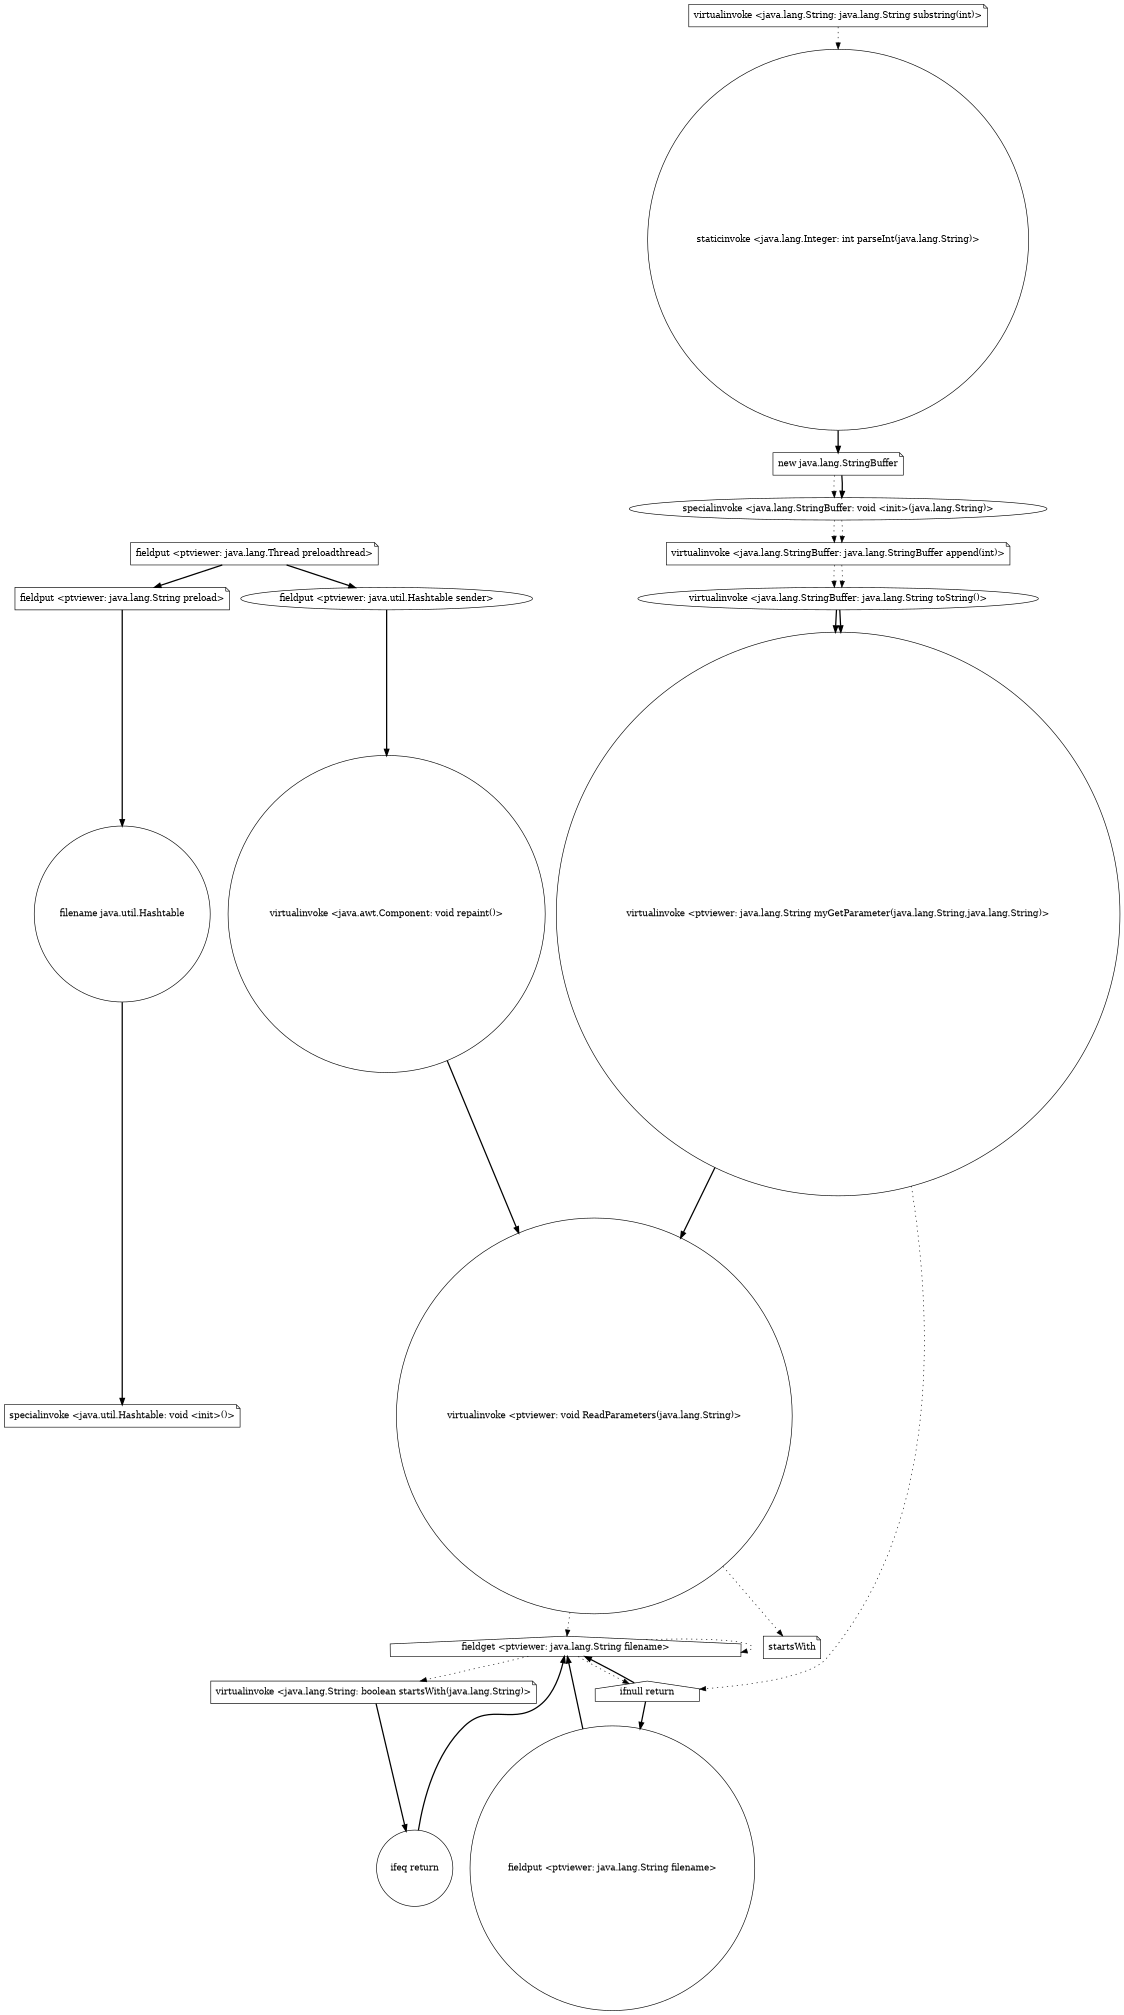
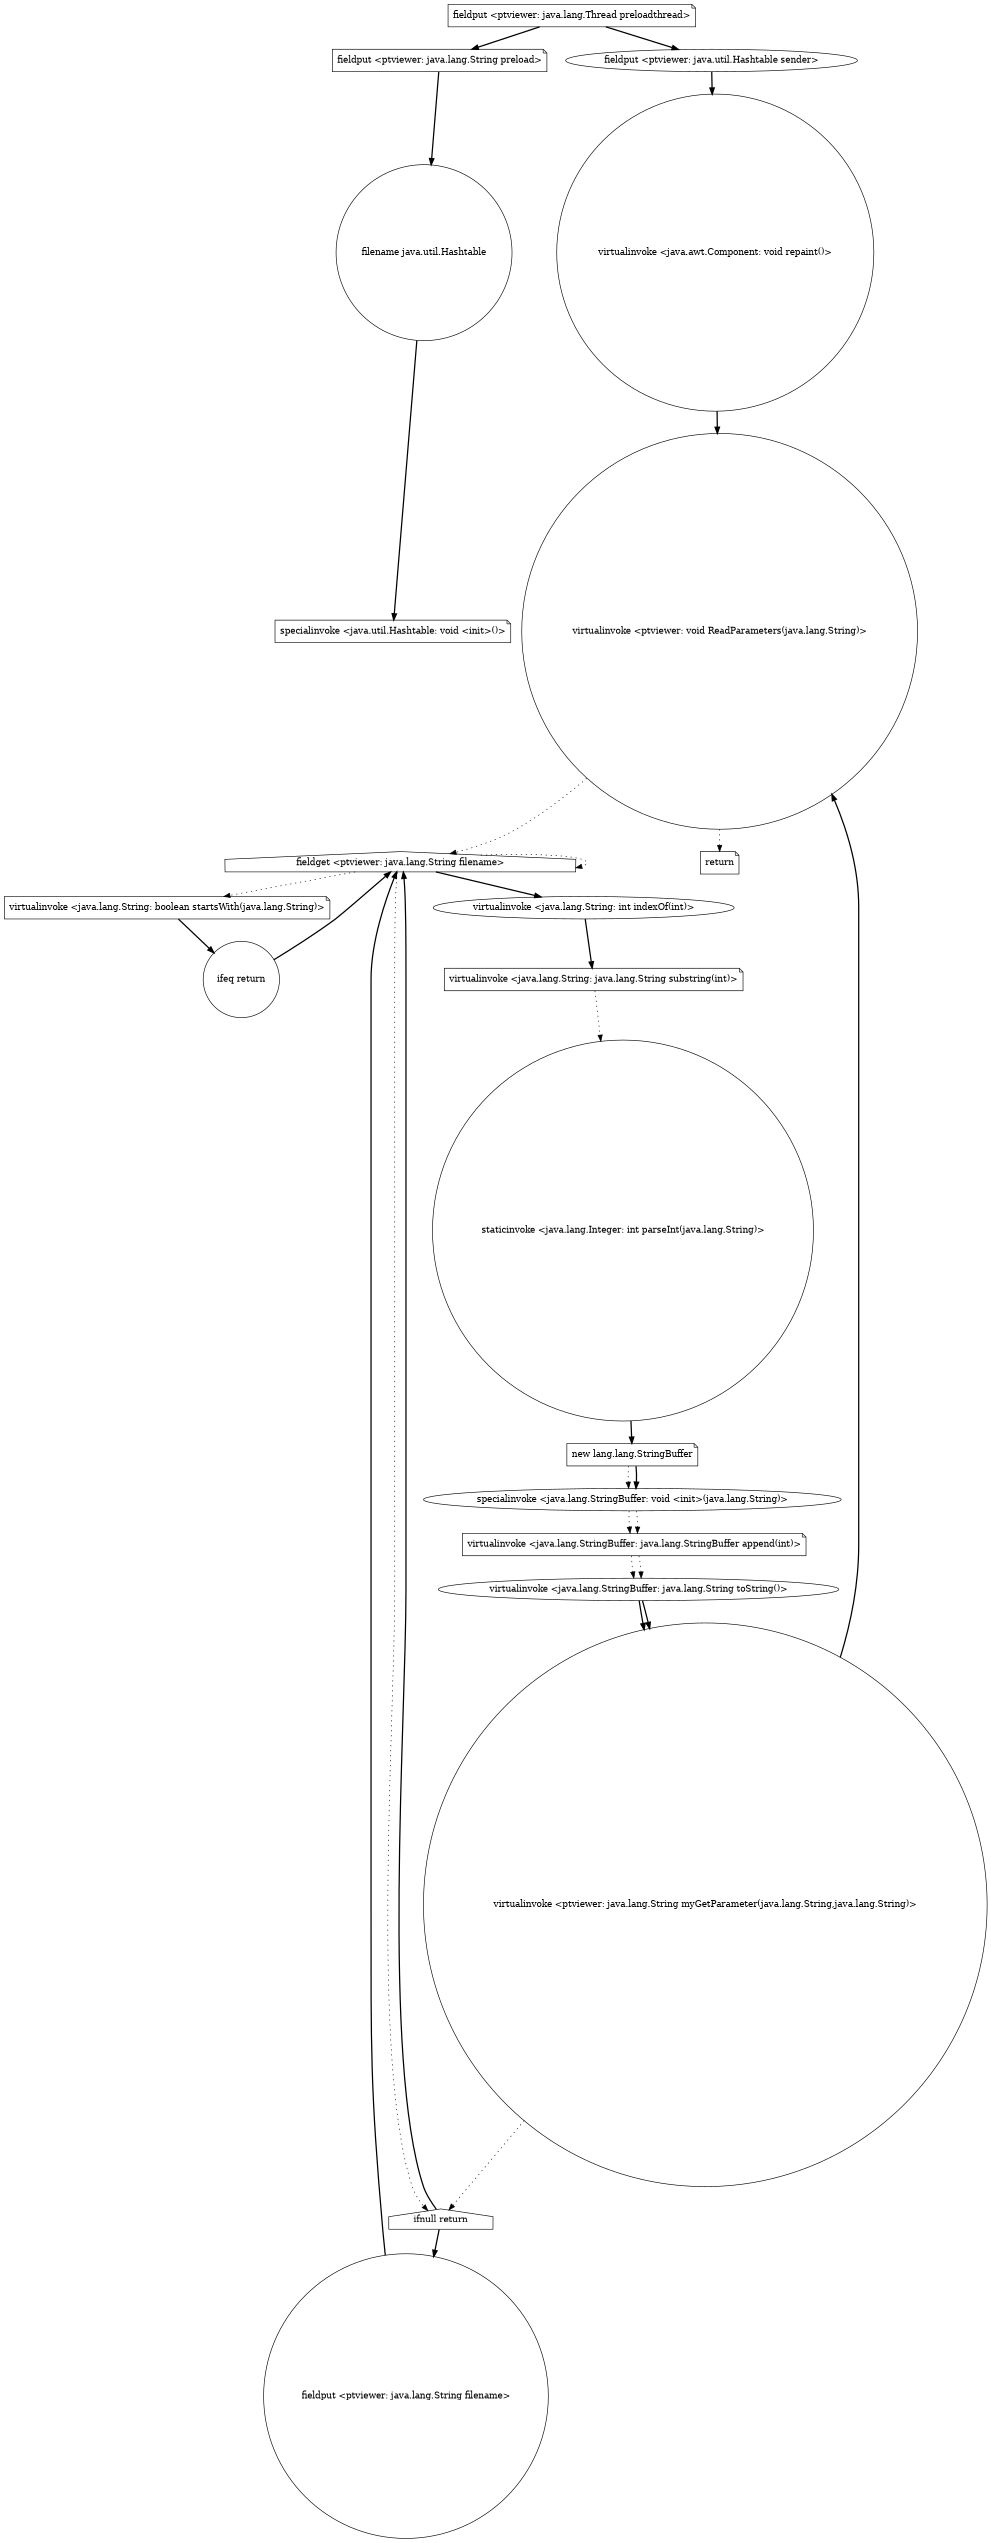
(838, 464) -> (632, 1455)
none -> (584, 908)
(792, 1647) -> (720, 863)
